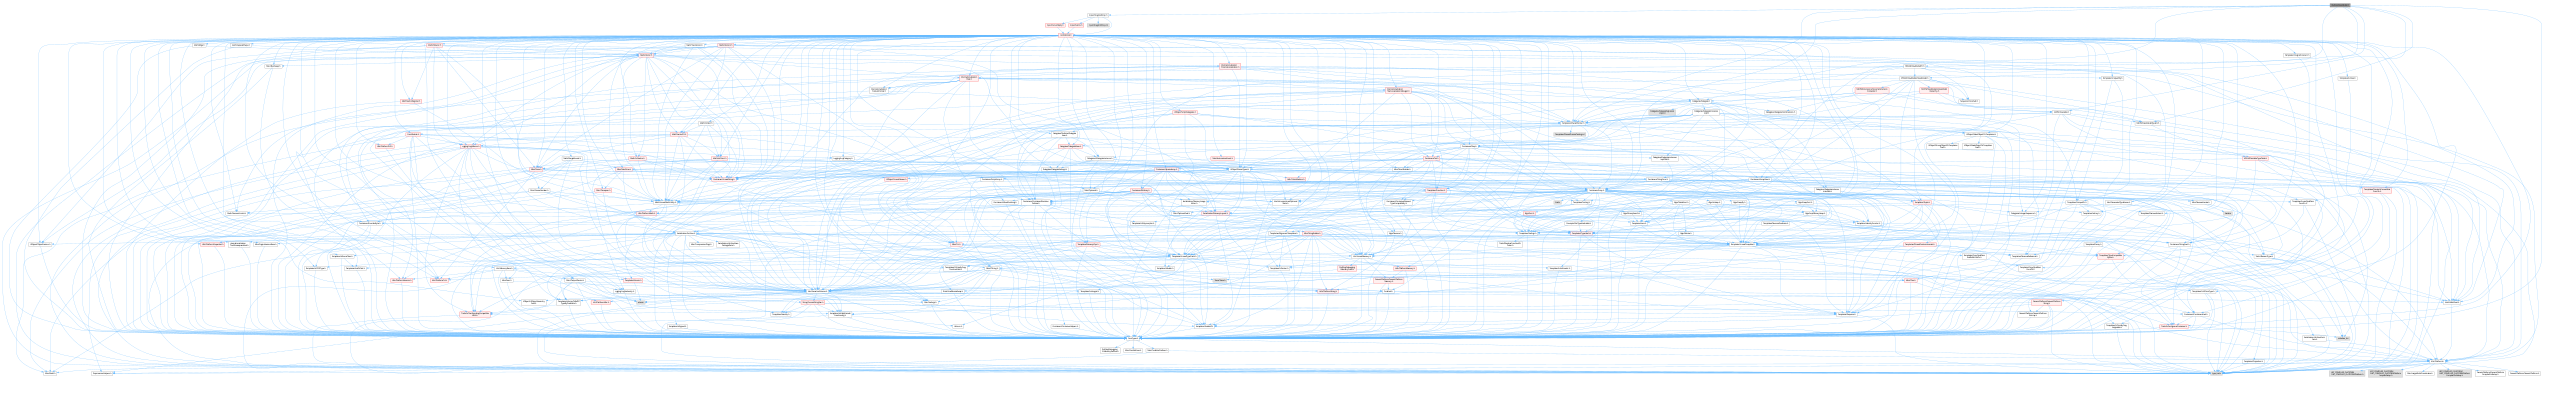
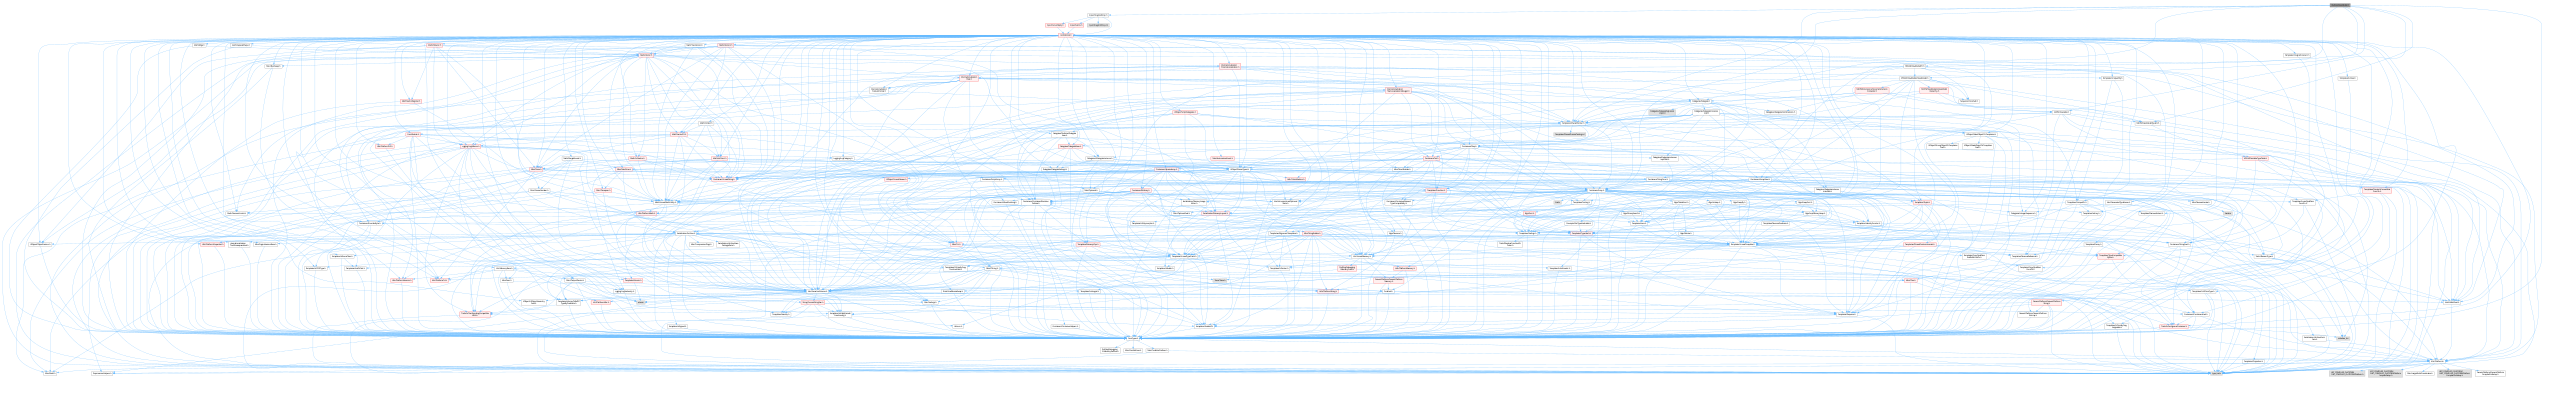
(2525, 374) -> none
